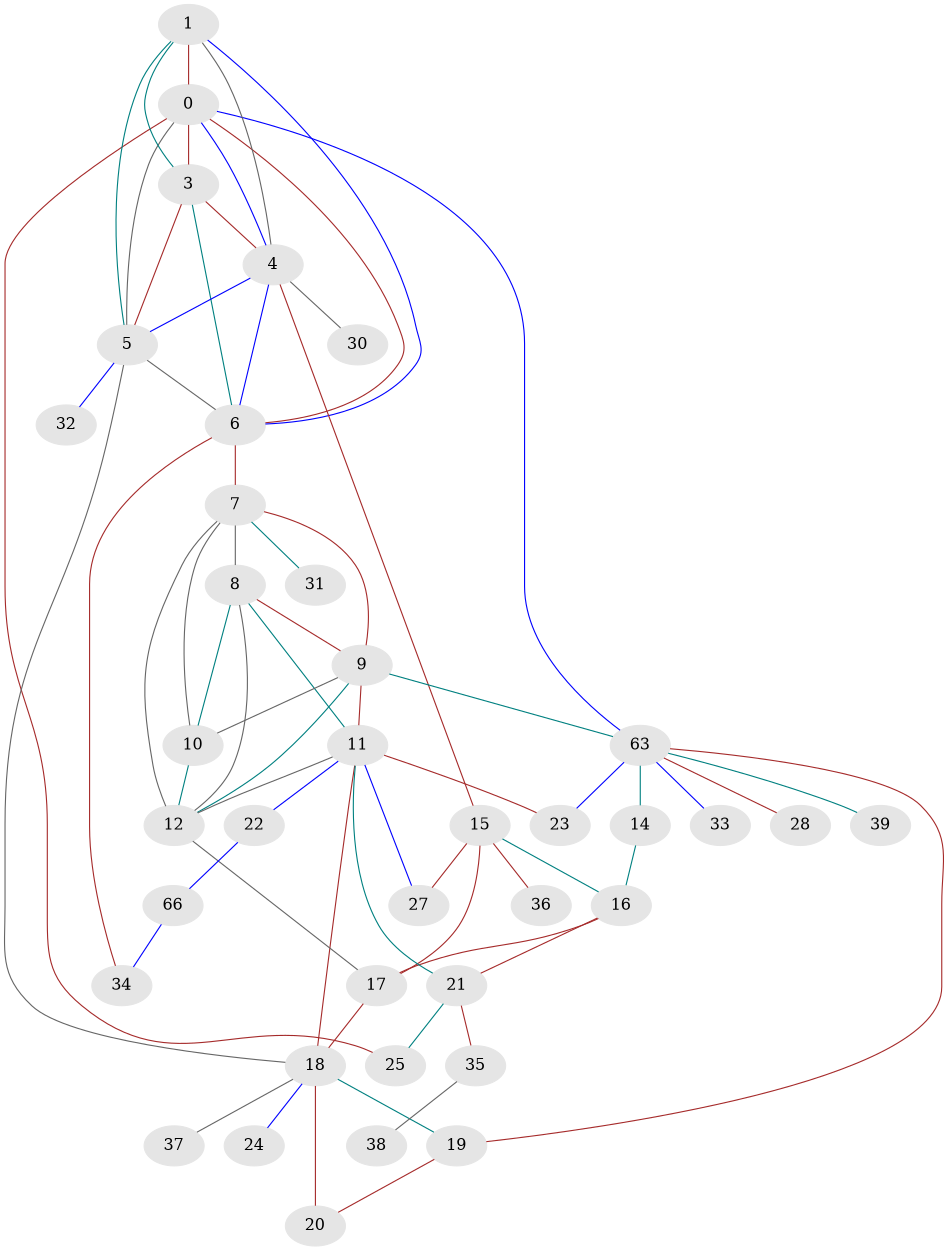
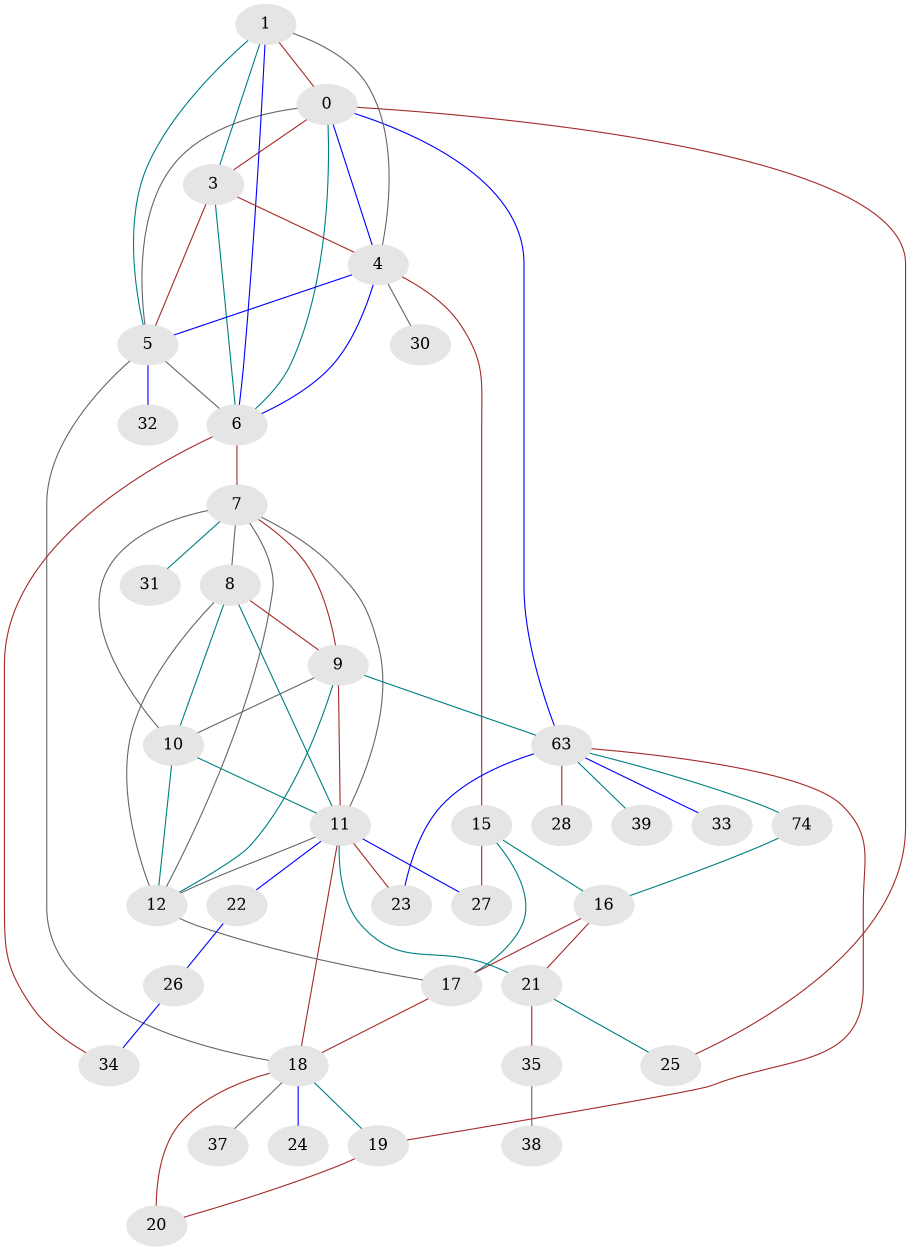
(377, 284) -> (318, 275)
none -> (376, 639)
none -> (257, 785)
(640, 825) -> (802, 825)
(173, 906) -> (174, 986)
(541, 906) -> none
(461, 922) -> (525, 914)
